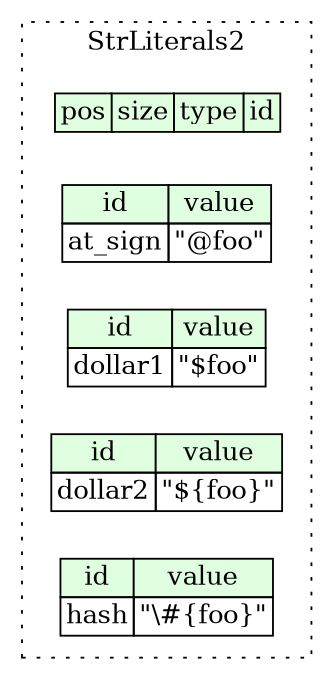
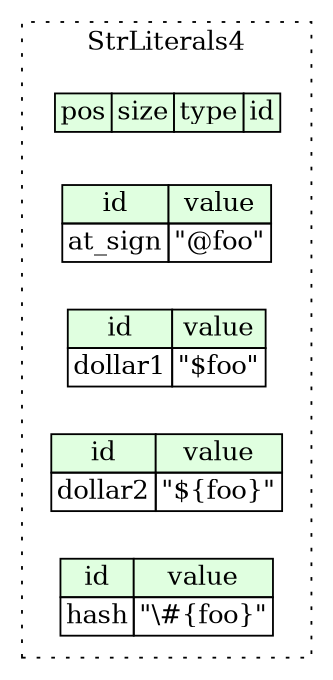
(167, 43) -> (167, 43)
